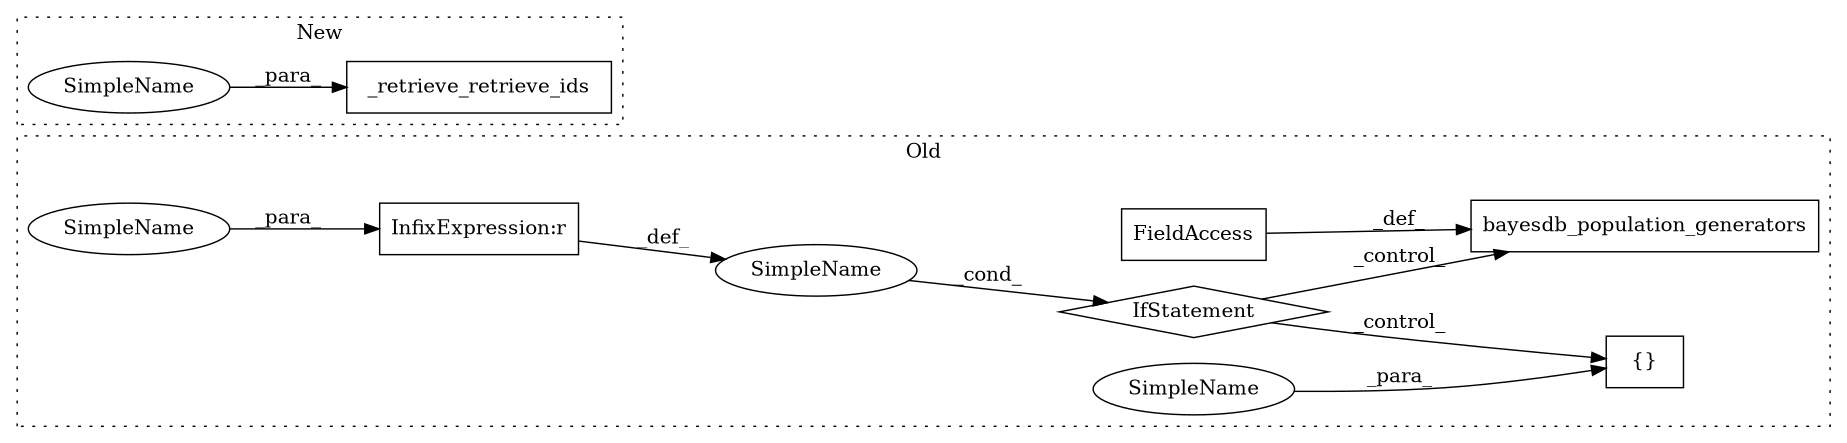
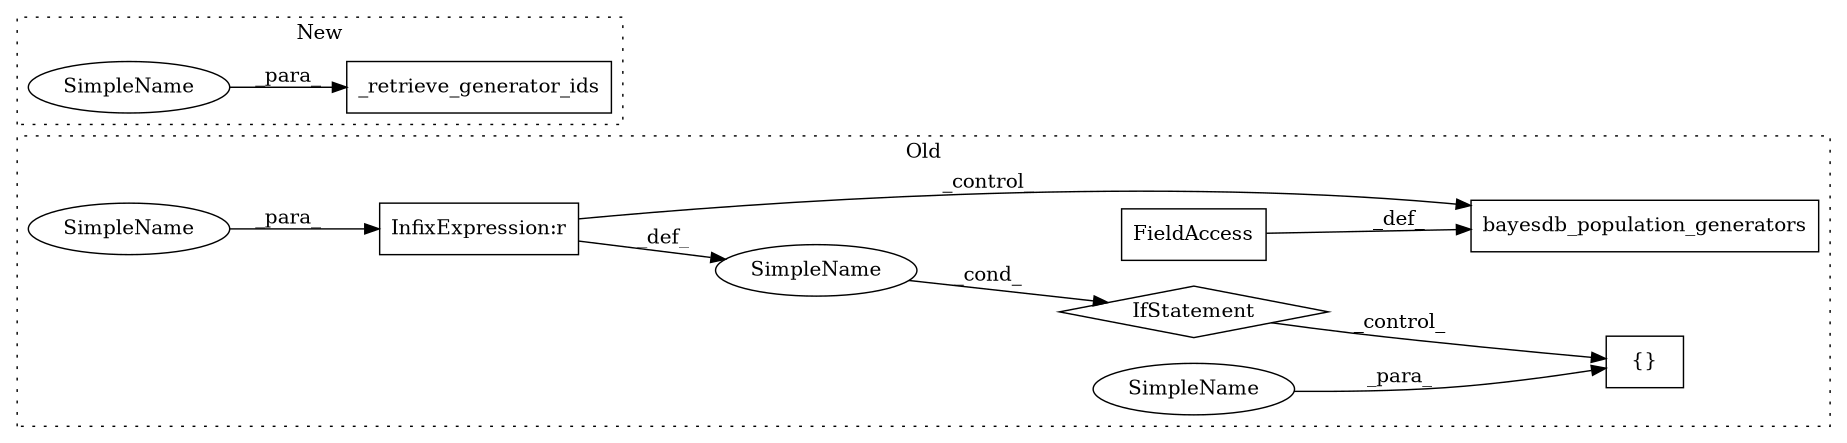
(479, 87) -> (479, 87)
(1378, 277) -> (1017, 193)
